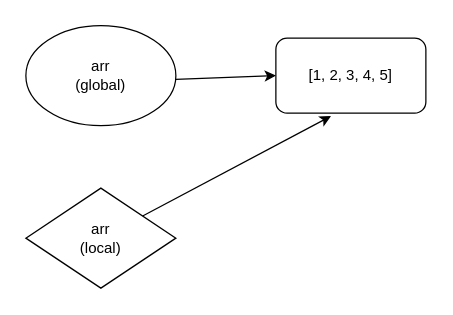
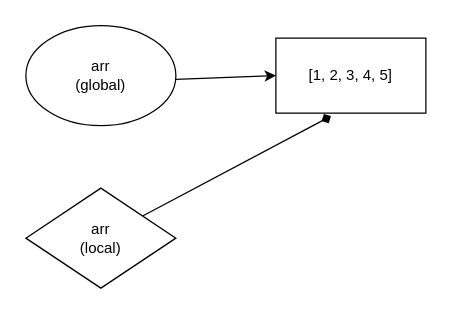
(351, 76) -> (351, 76)
(322, 121) -> (321, 121)
